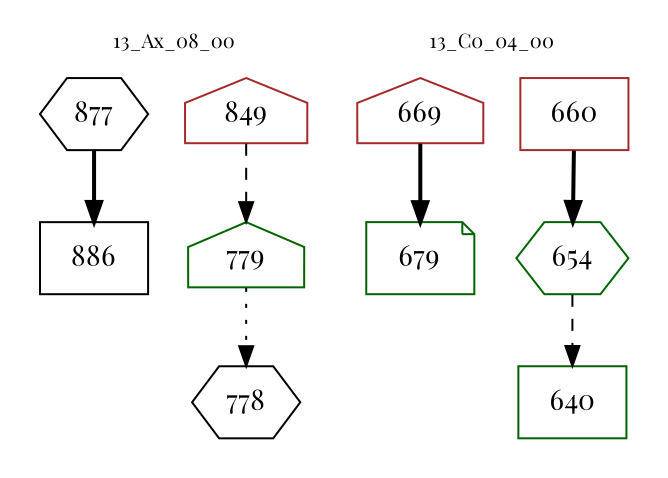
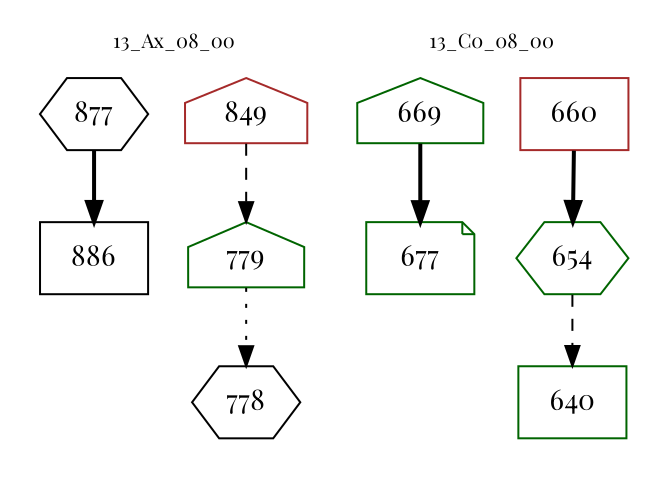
(492, 43) -> (492, 43)
(420, 114) -> (420, 114)
(420, 258) -> (420, 258)
